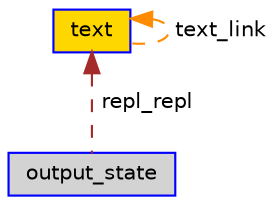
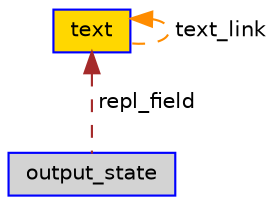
(144, 103) -> (144, 103)
